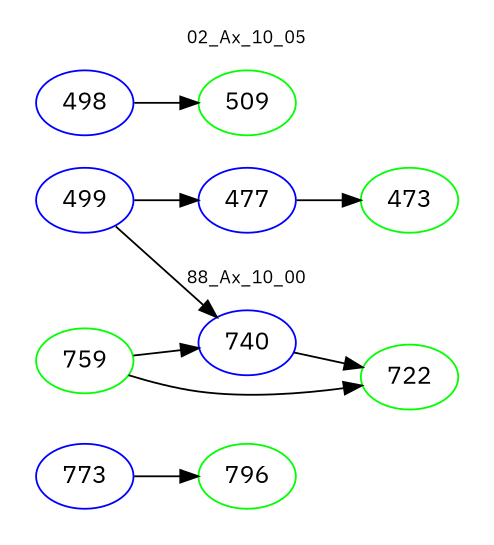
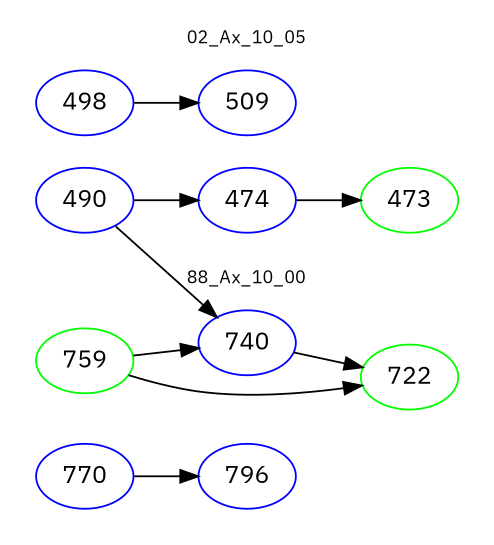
(247, 103) -> (247, 103)
(85, 200) -> (85, 200)
(247, 200) -> (247, 200)
(85, 476) -> (85, 476)
(247, 476) -> (247, 476)
